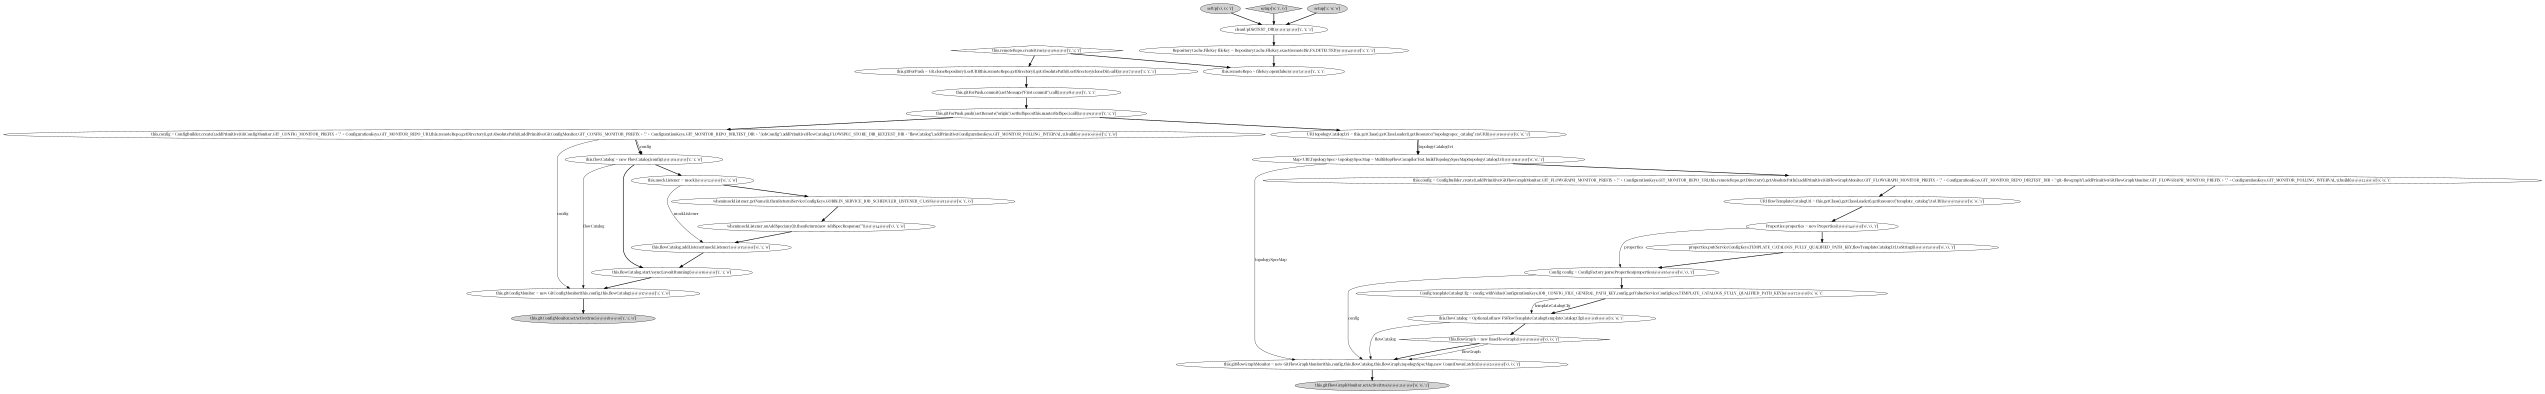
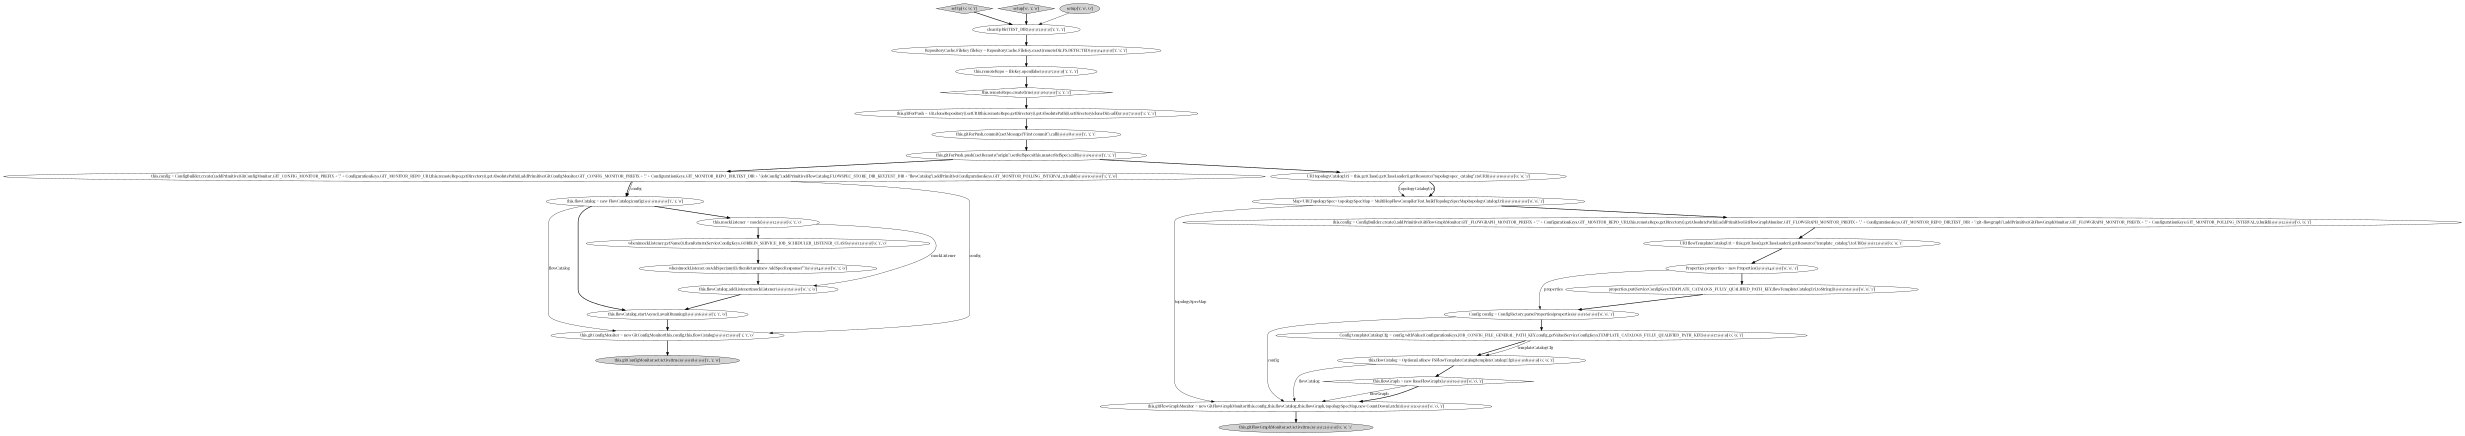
(1220, 9) -> (965, 9)
(1303, 18) -> (1055, 18)
(1149, 61) -> (1026, 81)
